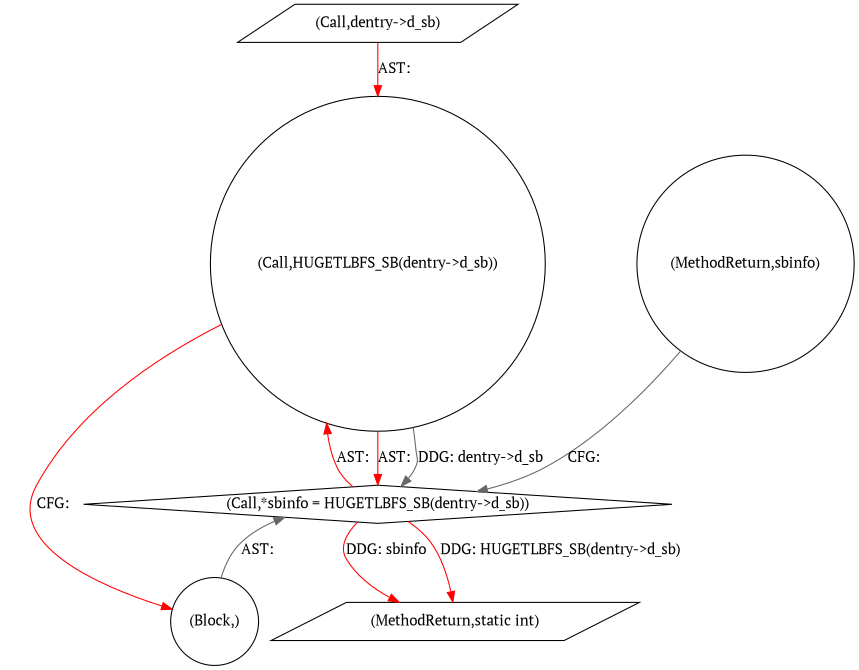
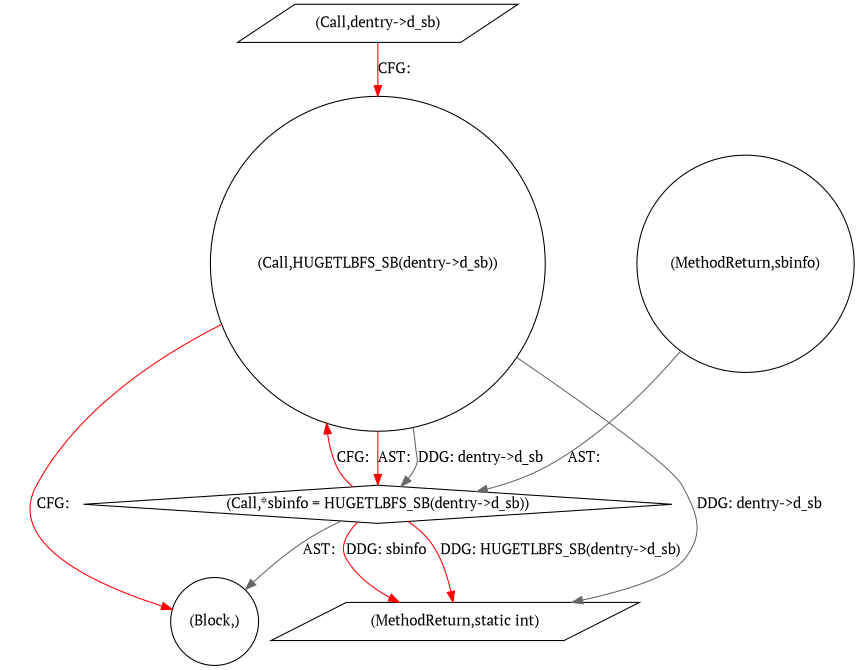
(396, 69) -> (396, 69)
(355, 458) -> (355, 458)
(586, 458) -> (586, 458)
none -> (676, 478)
(241, 543) -> (295, 548)
